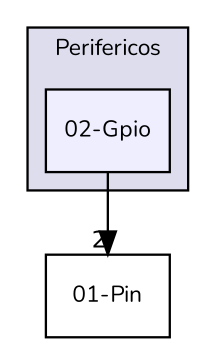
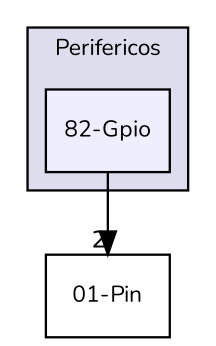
(108, 131) -> (108, 131)
